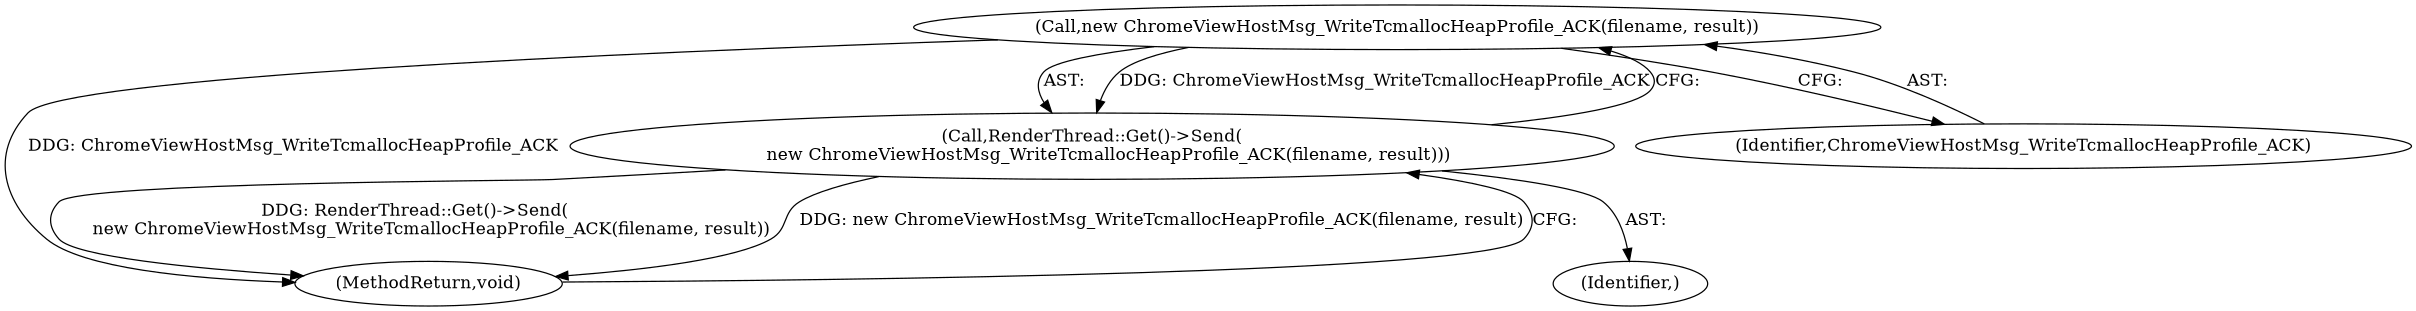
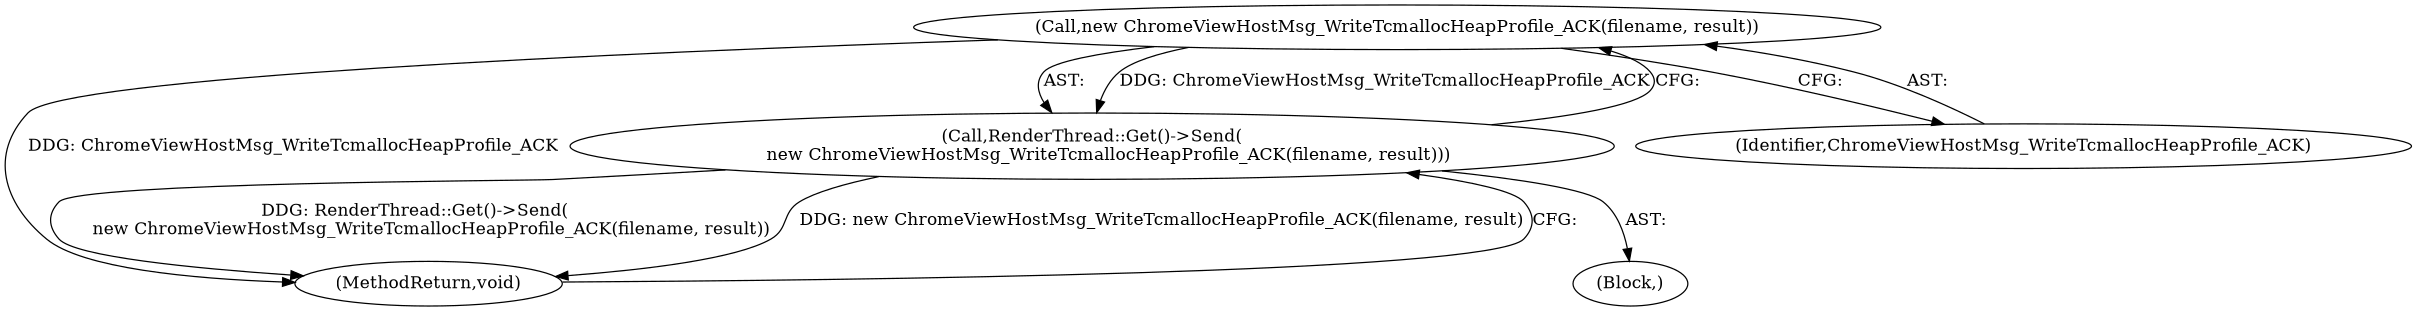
(1630, 284) -> (1630, 284)
